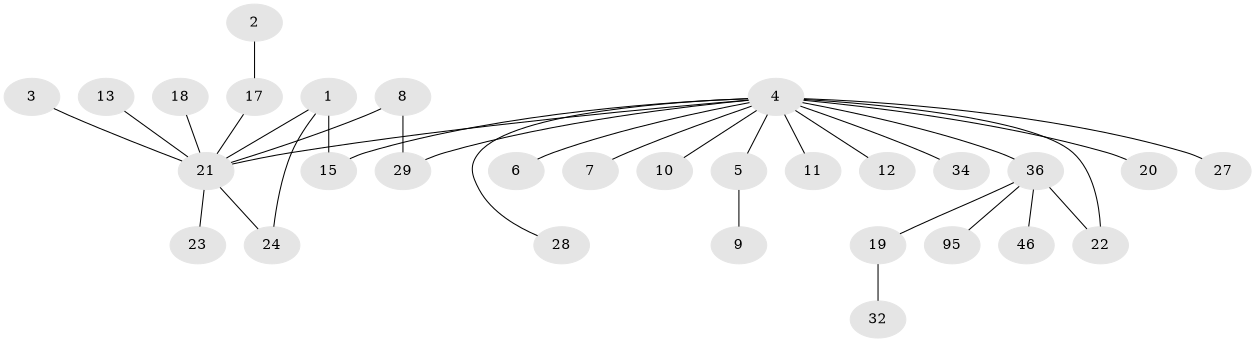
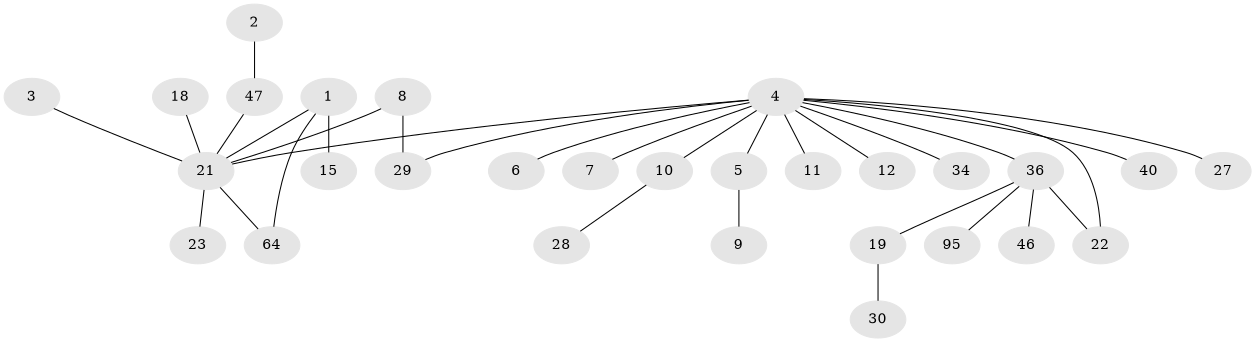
(106, 97) -> none
(255, 97) -> (255, 97)
(547, 116) -> none
(481, 151) -> (613, 208)
(1149, 171) -> (1149, 171)
(272, 245) -> (272, 245)
(878, 319) -> (878, 319)
